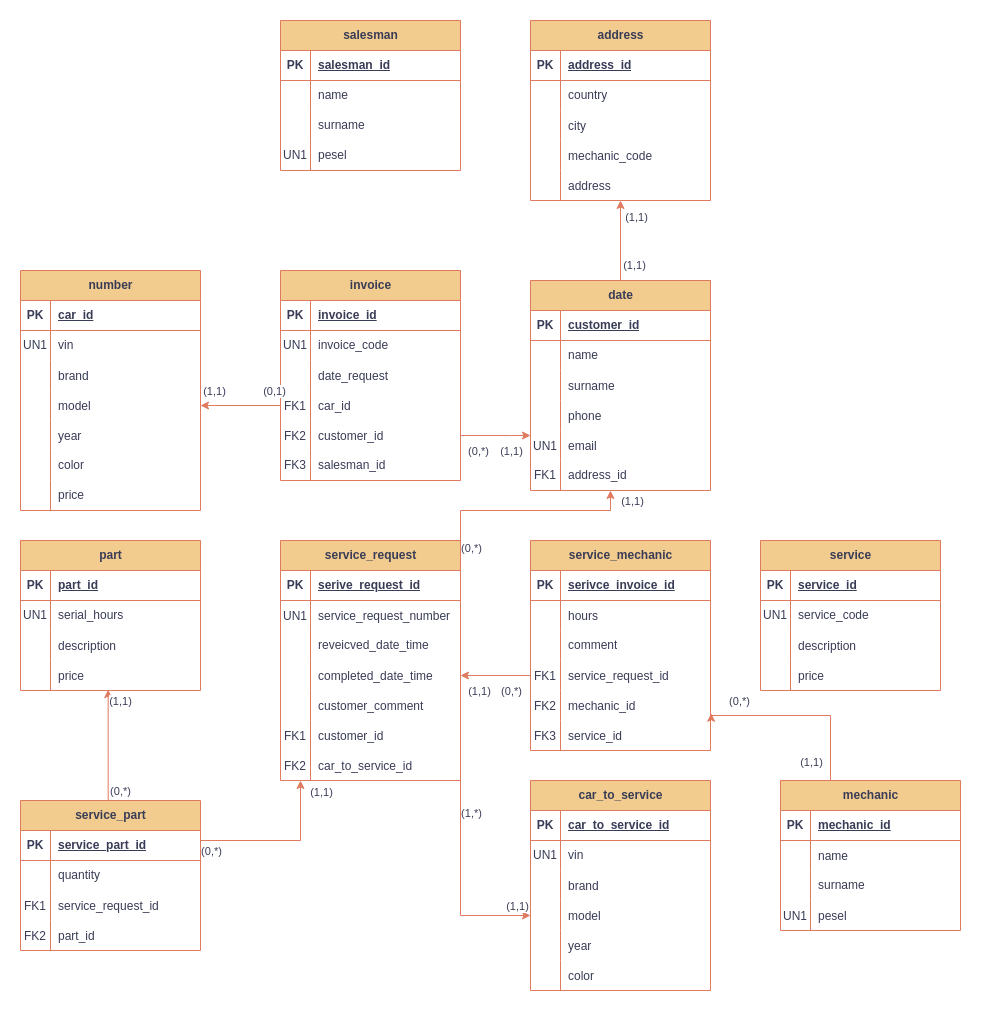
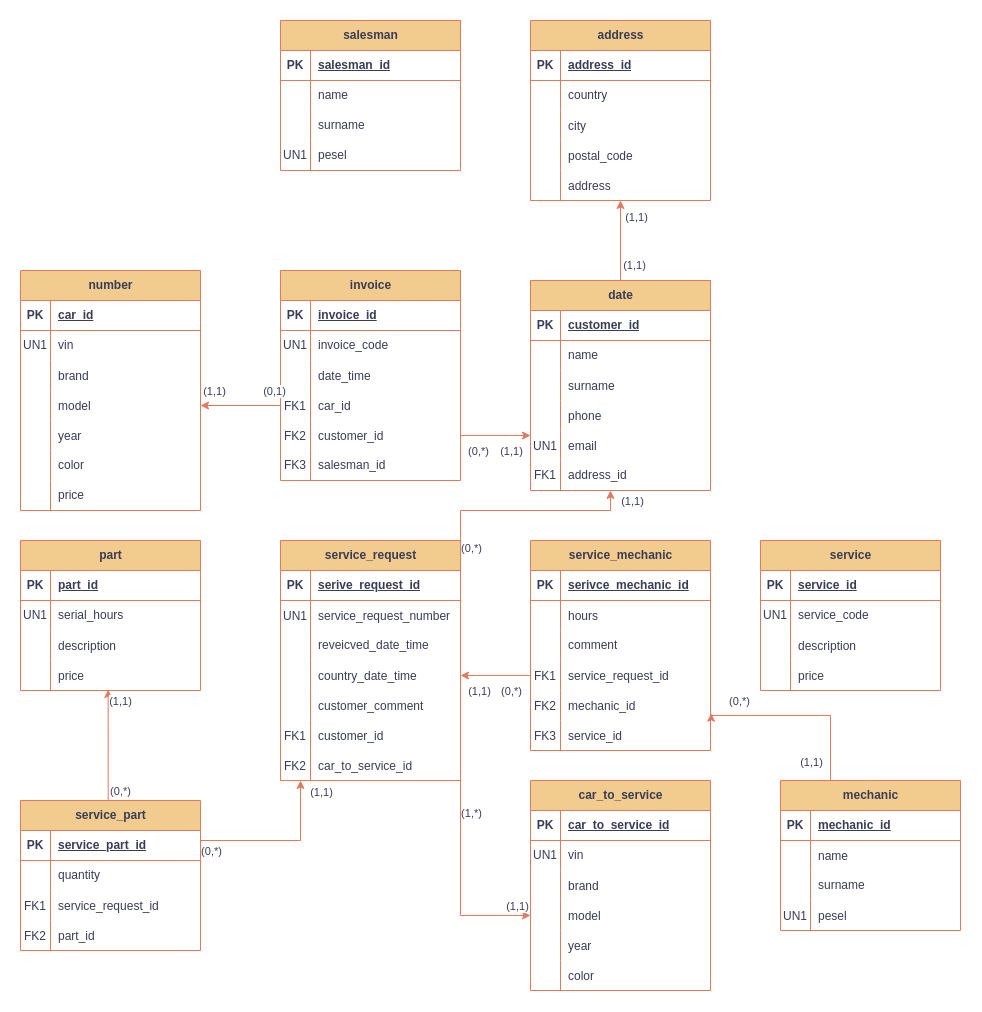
(610, 156) -> (603, 156)
(358, 376) -> (347, 376)
(623, 586) -> (628, 586)
(379, 676) -> (374, 676)
